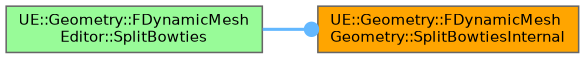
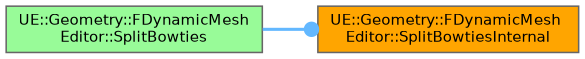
(448, 29) -> (448, 29)
